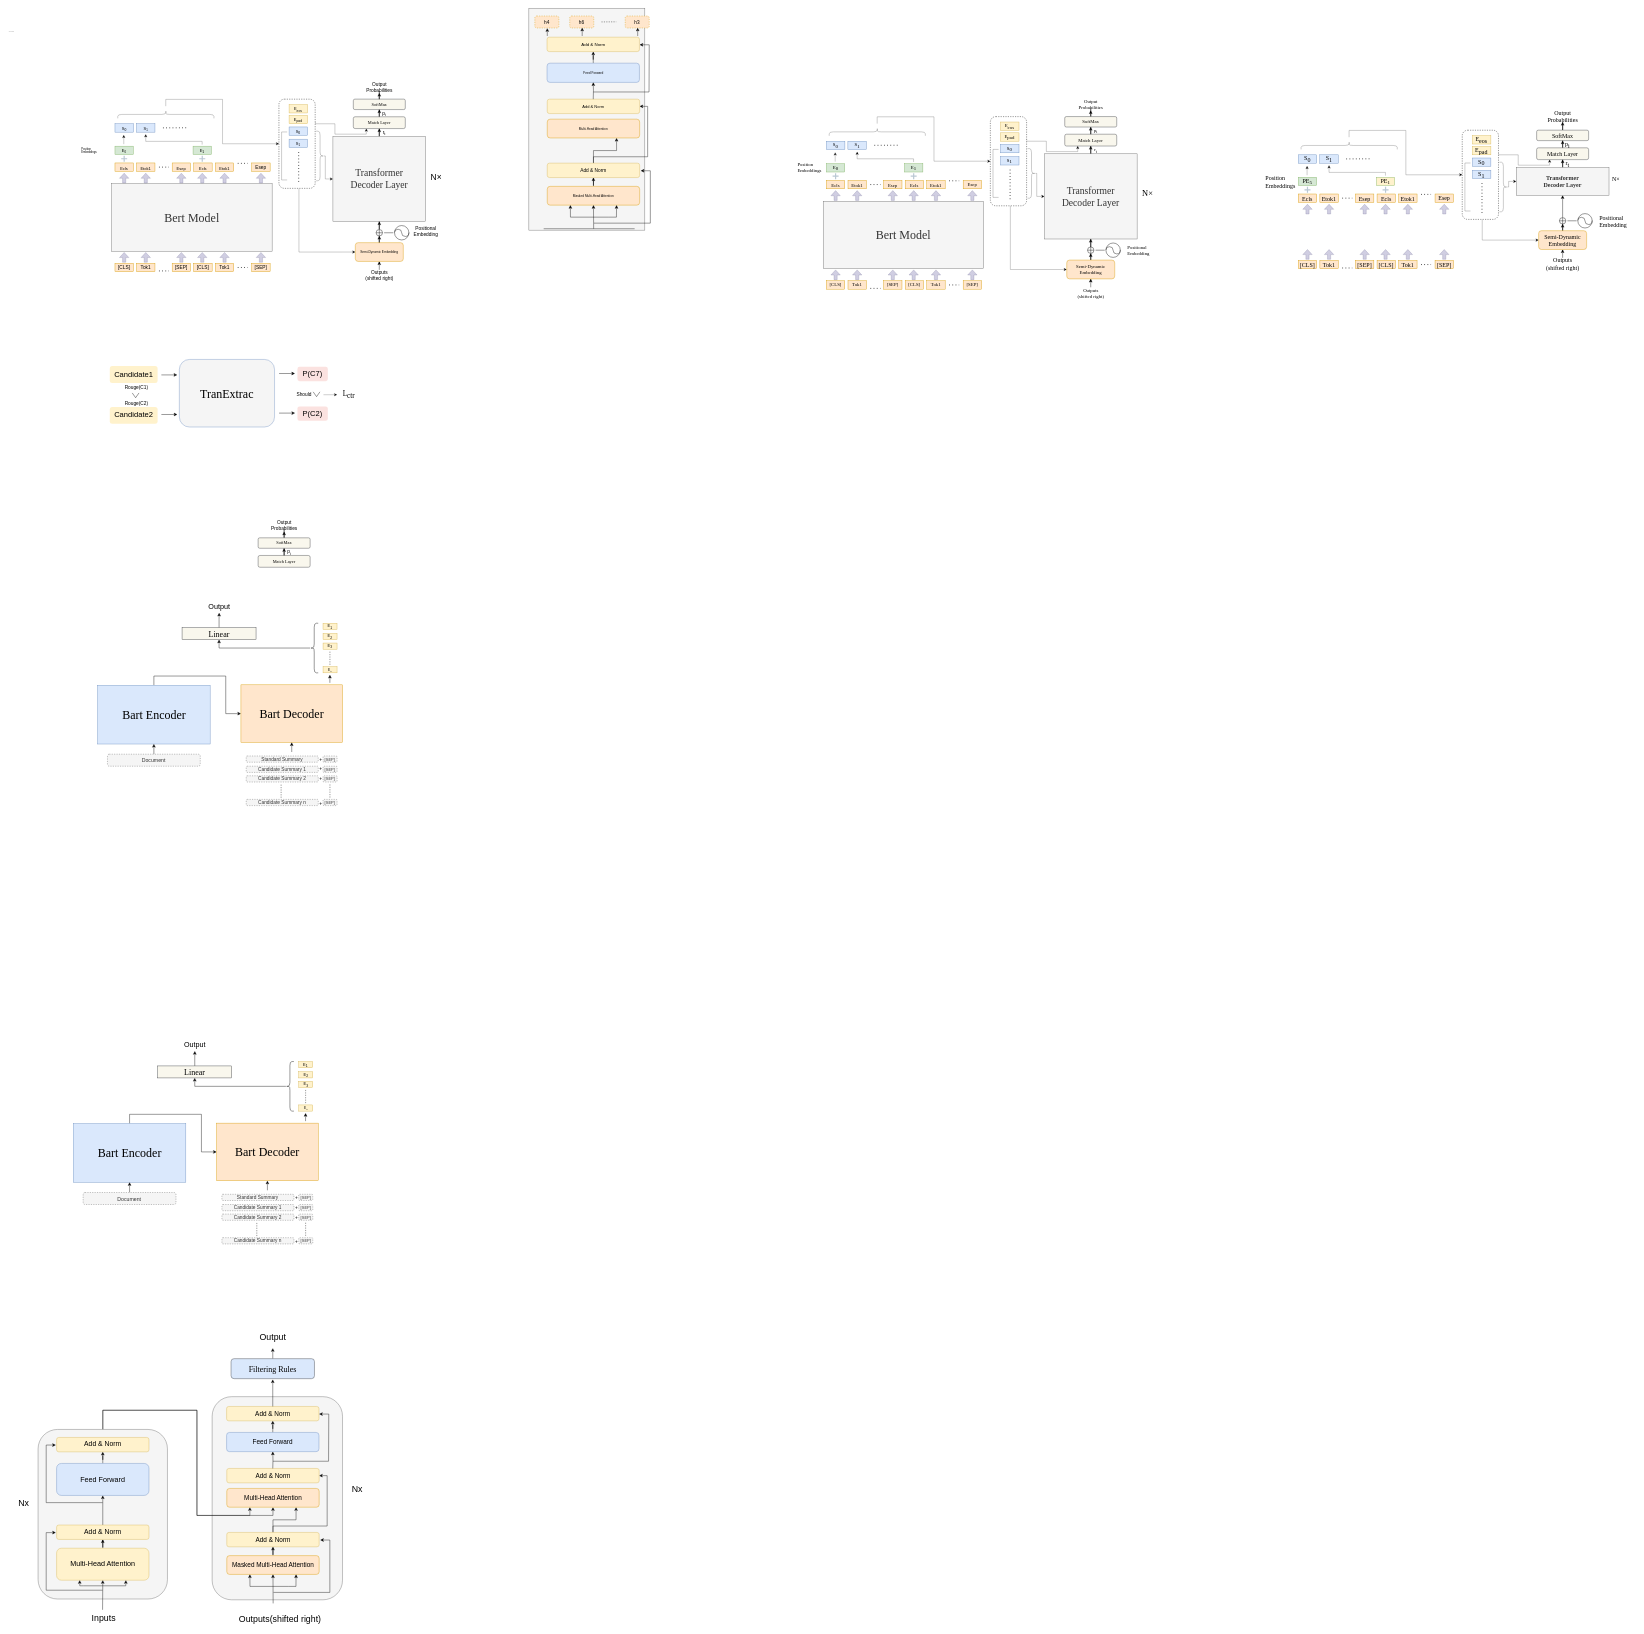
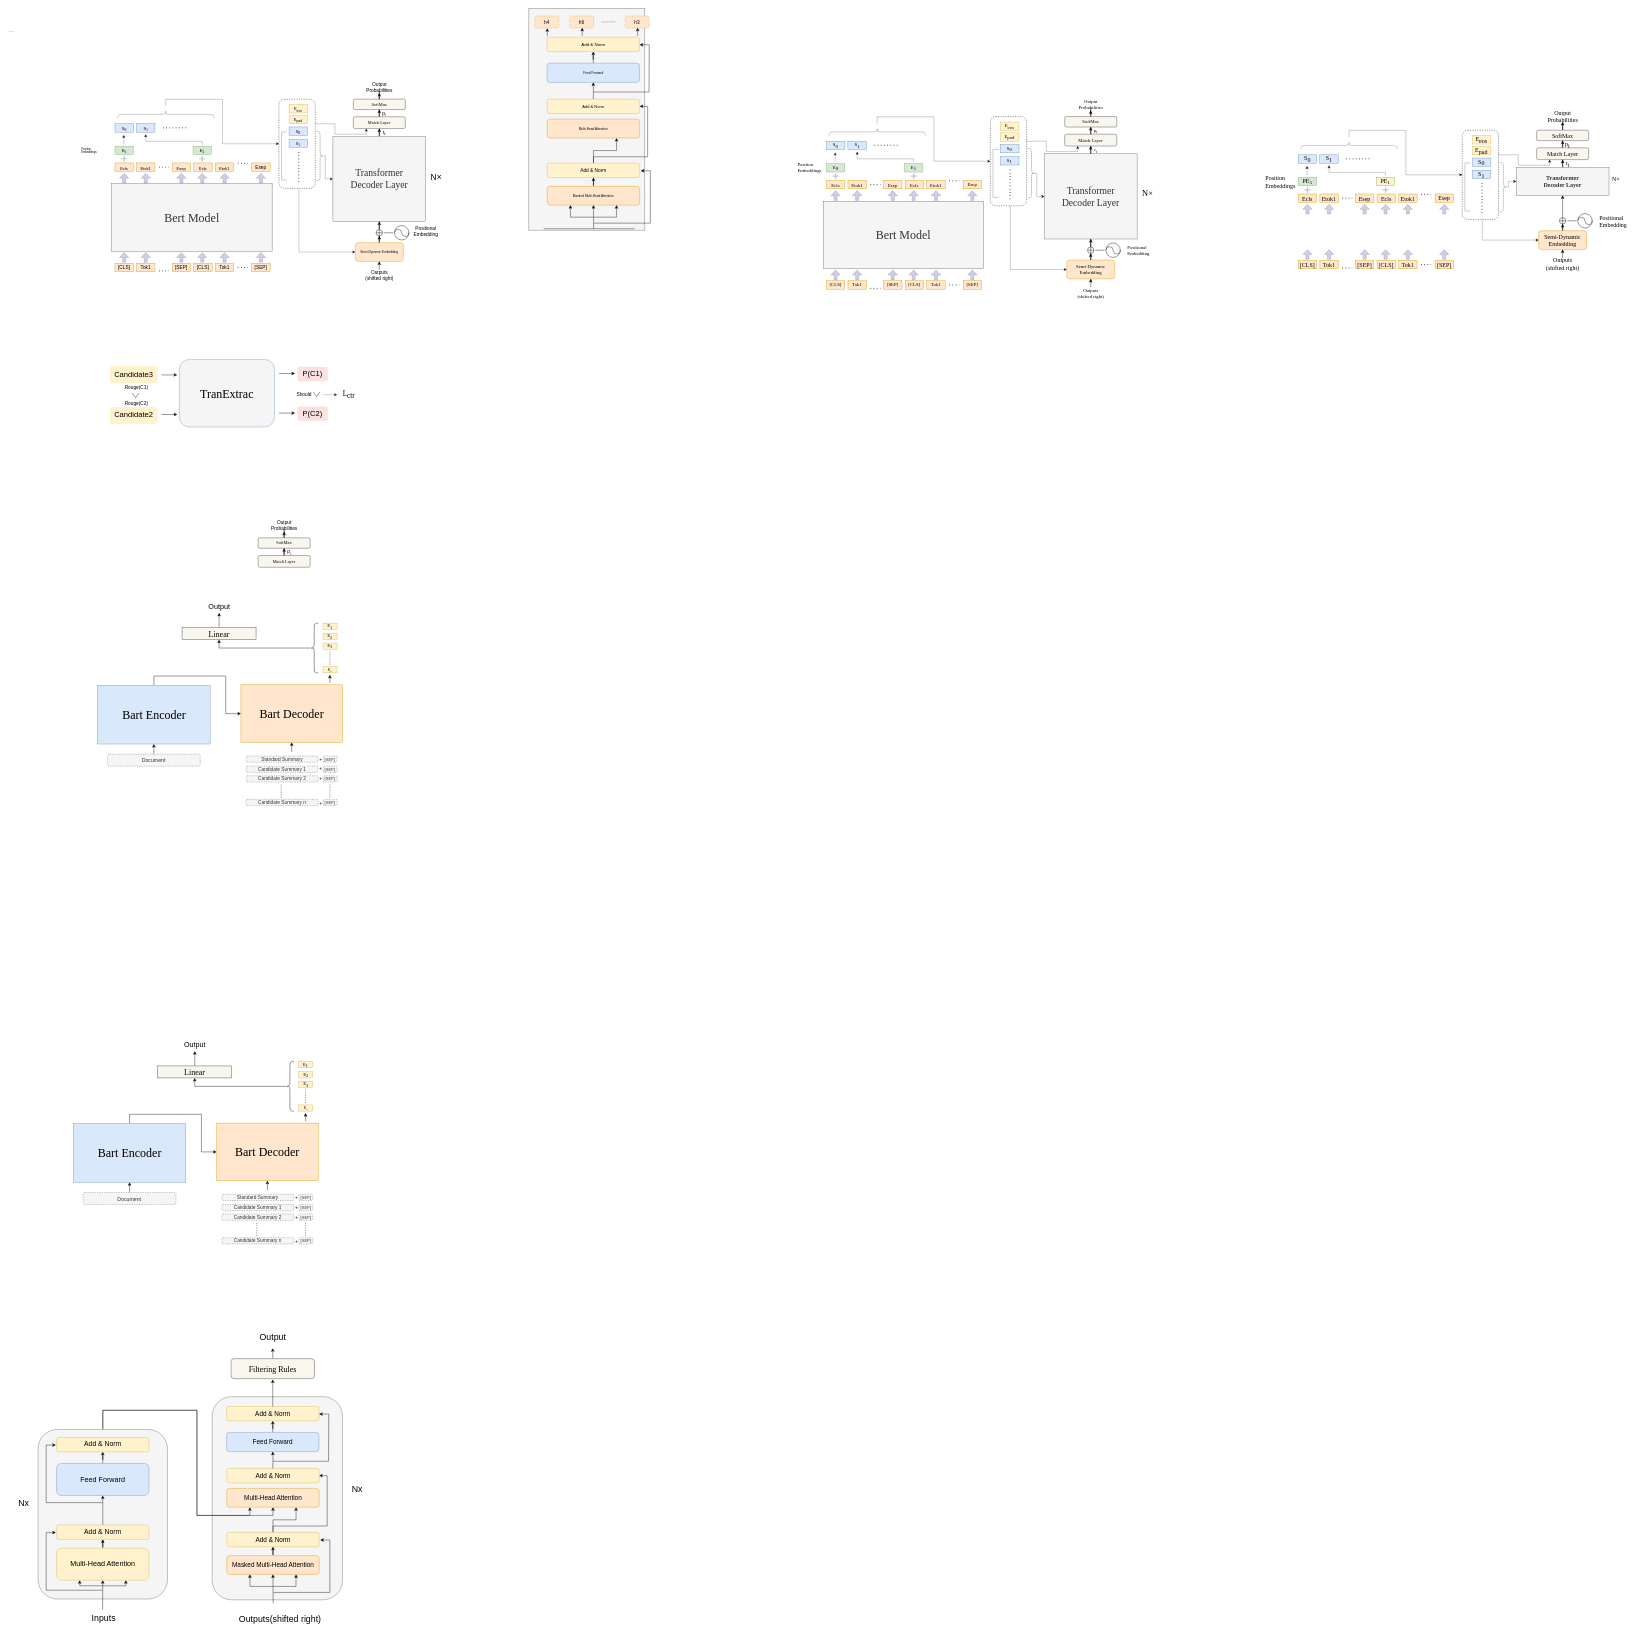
(313, 374) -> (313, 374)
(134, 375) -> (134, 375)
(273, 1369) -> (273, 1369)
